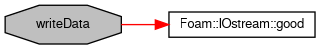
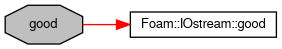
(63, 25) -> (44, 25)
